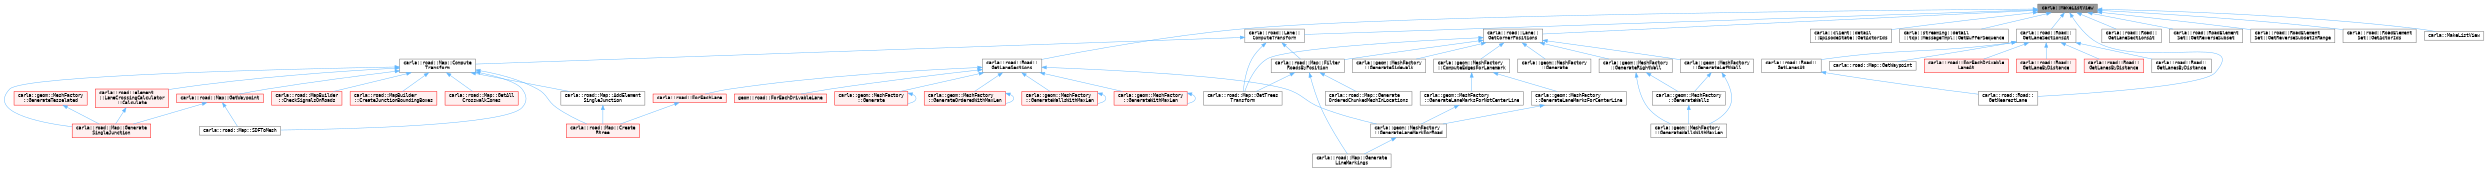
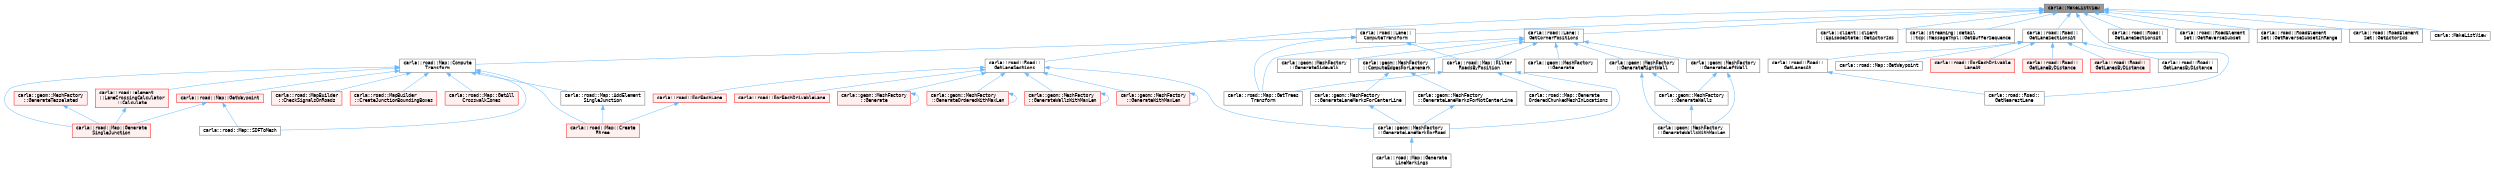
(1851, 36) -> (1857, 36)
(780, 98) -> (782, 98)
(1326, 117) -> (1592, 116)
